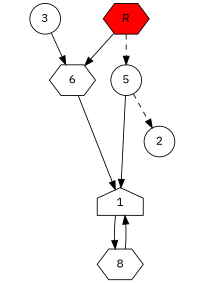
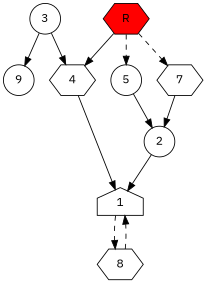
none -> (19, 80)
(72, 80) -> (72, 80)
none -> (180, 80)
(141, 107) -> (141, 107)
(123, 137) -> (142, 169)
(115, 228) -> (115, 228)
(126, 237) -> (126, 237)
